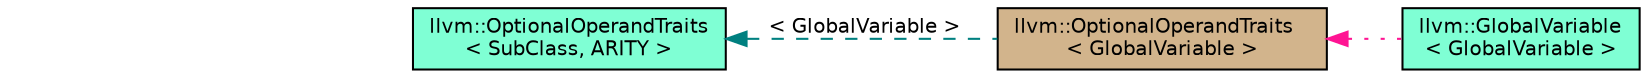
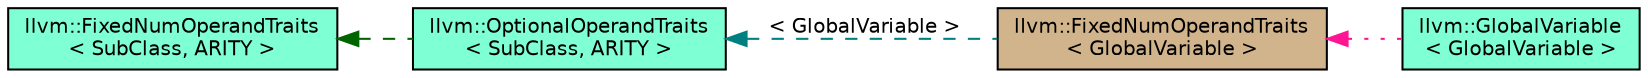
none -> (173, 39)
(1162, 39) -> (1162, 39)
